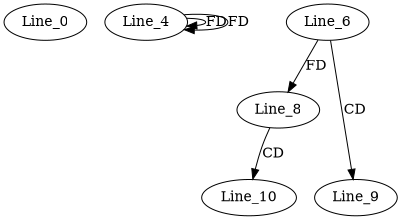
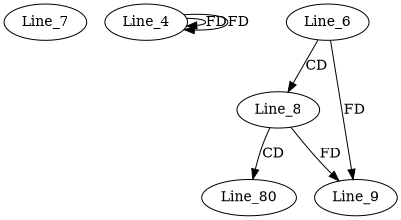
(45, 22) -> (45, 22)
(317, 66) -> (317, 66)
(355, 110) -> (355, 110)
none -> (311, 151)
(249, 198) -> (249, 198)
